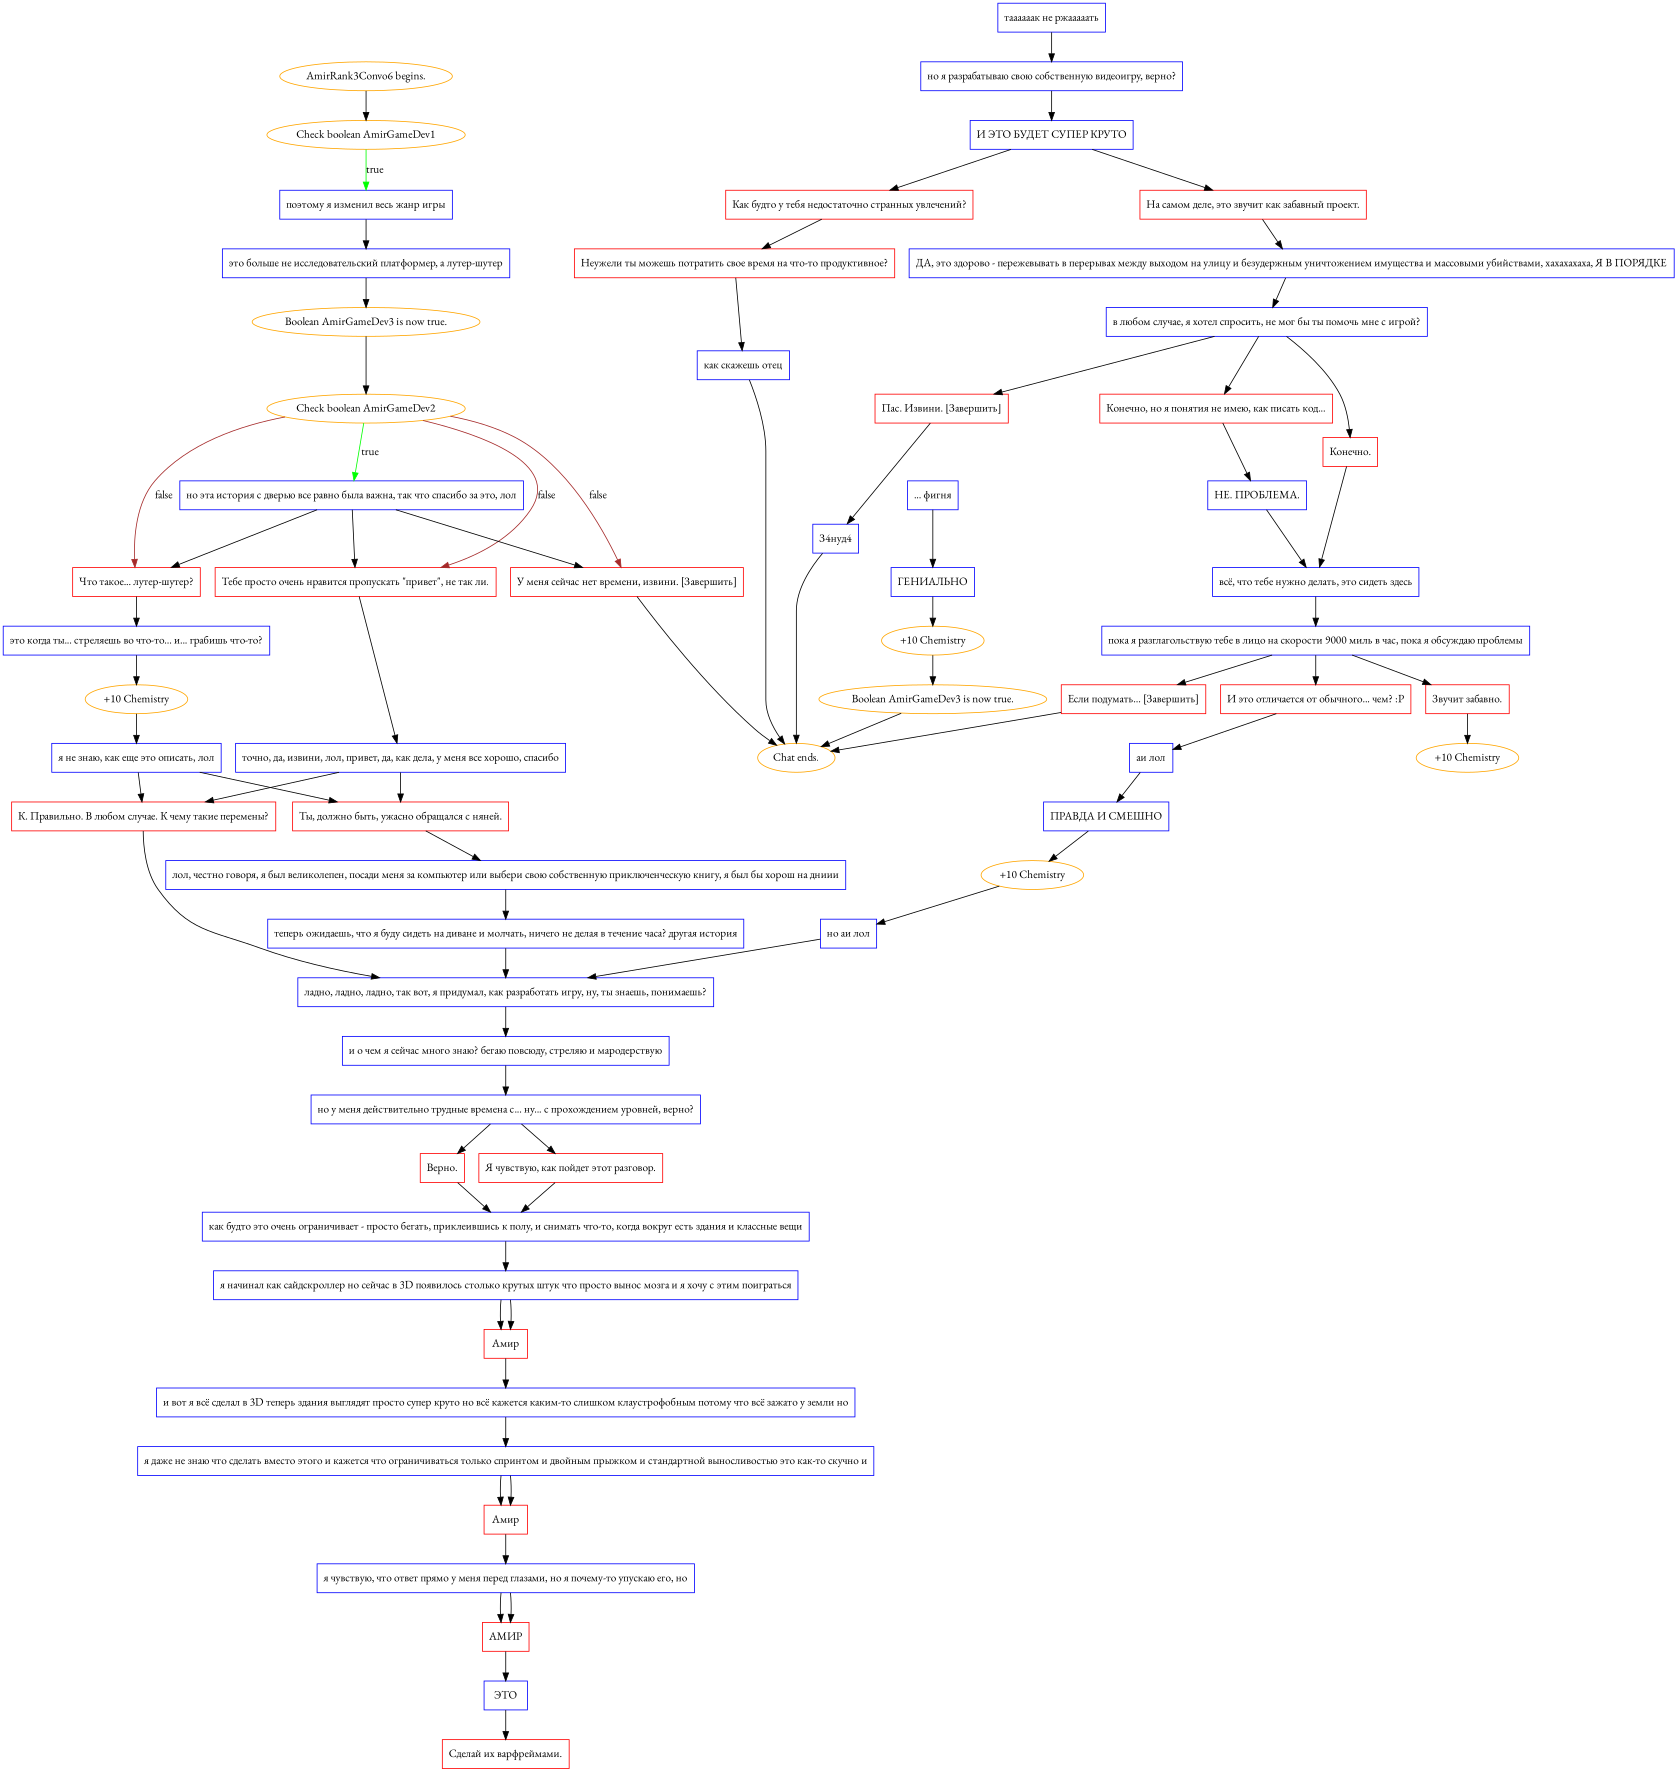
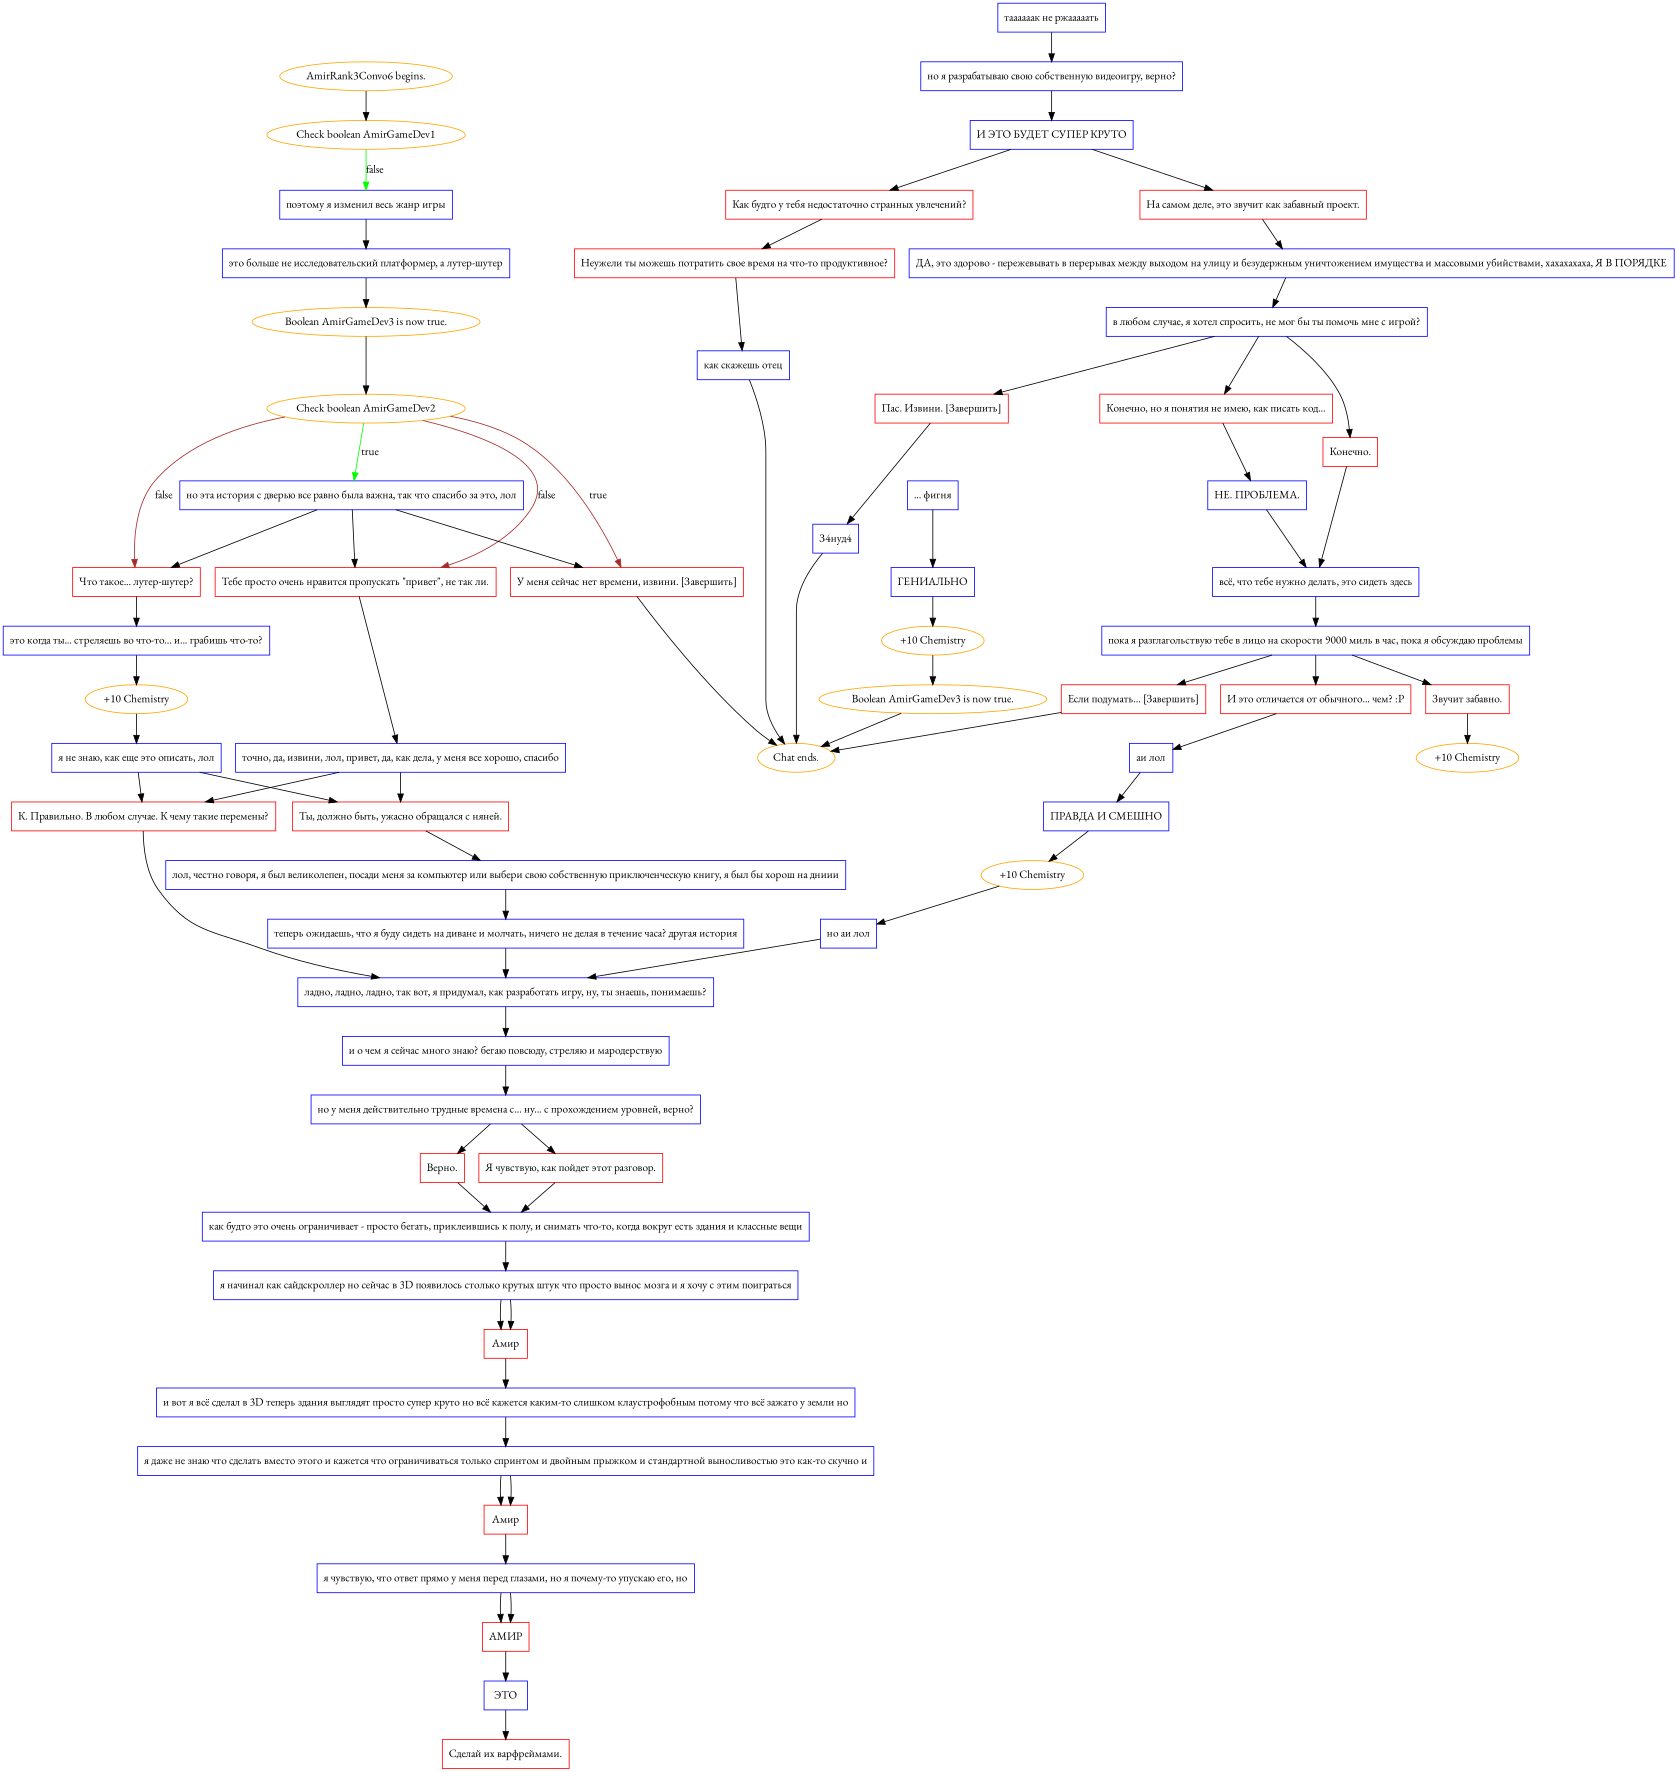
(375, 170) -> (375, 170)
(598, 495) -> (598, 495)
